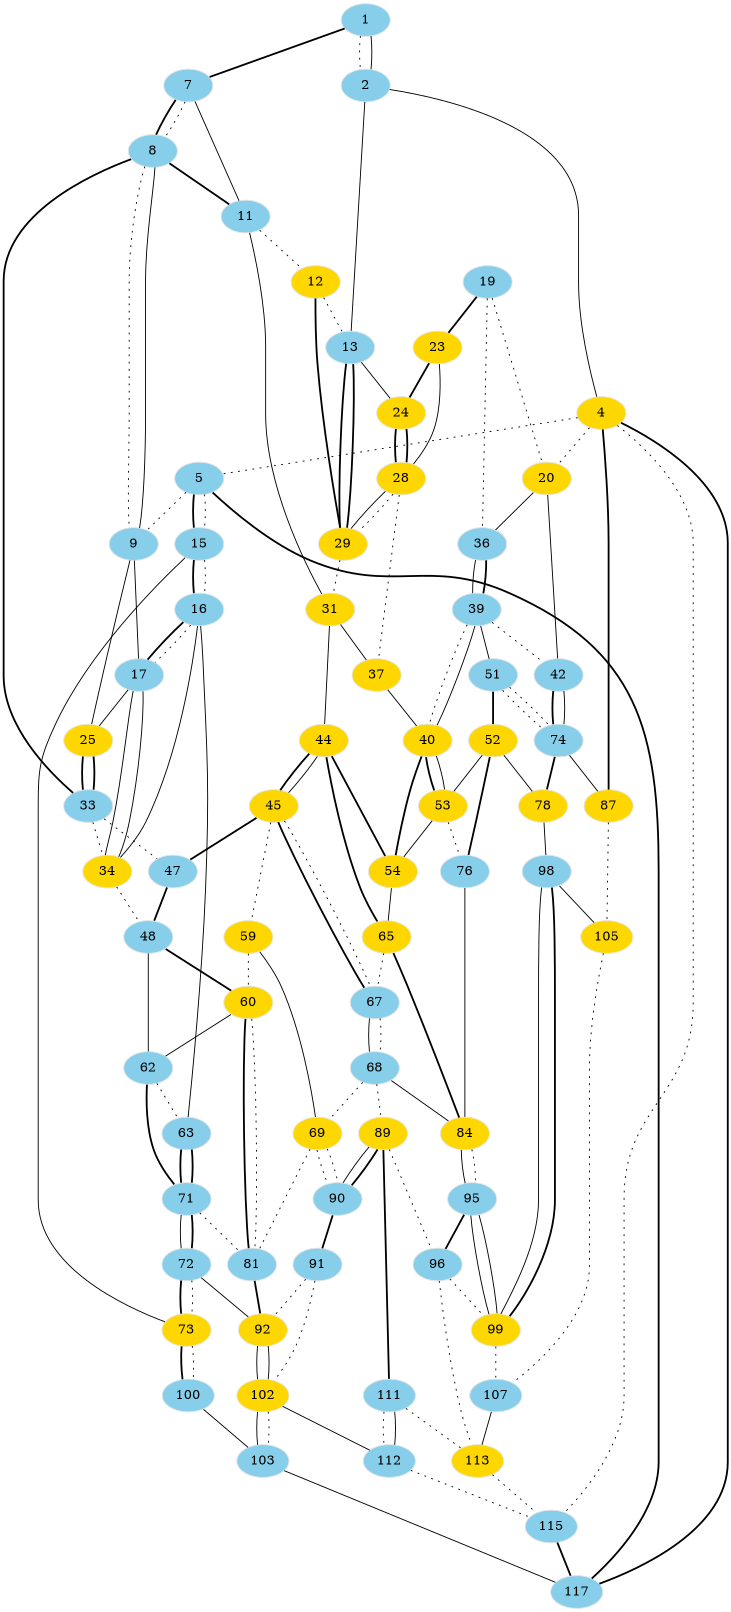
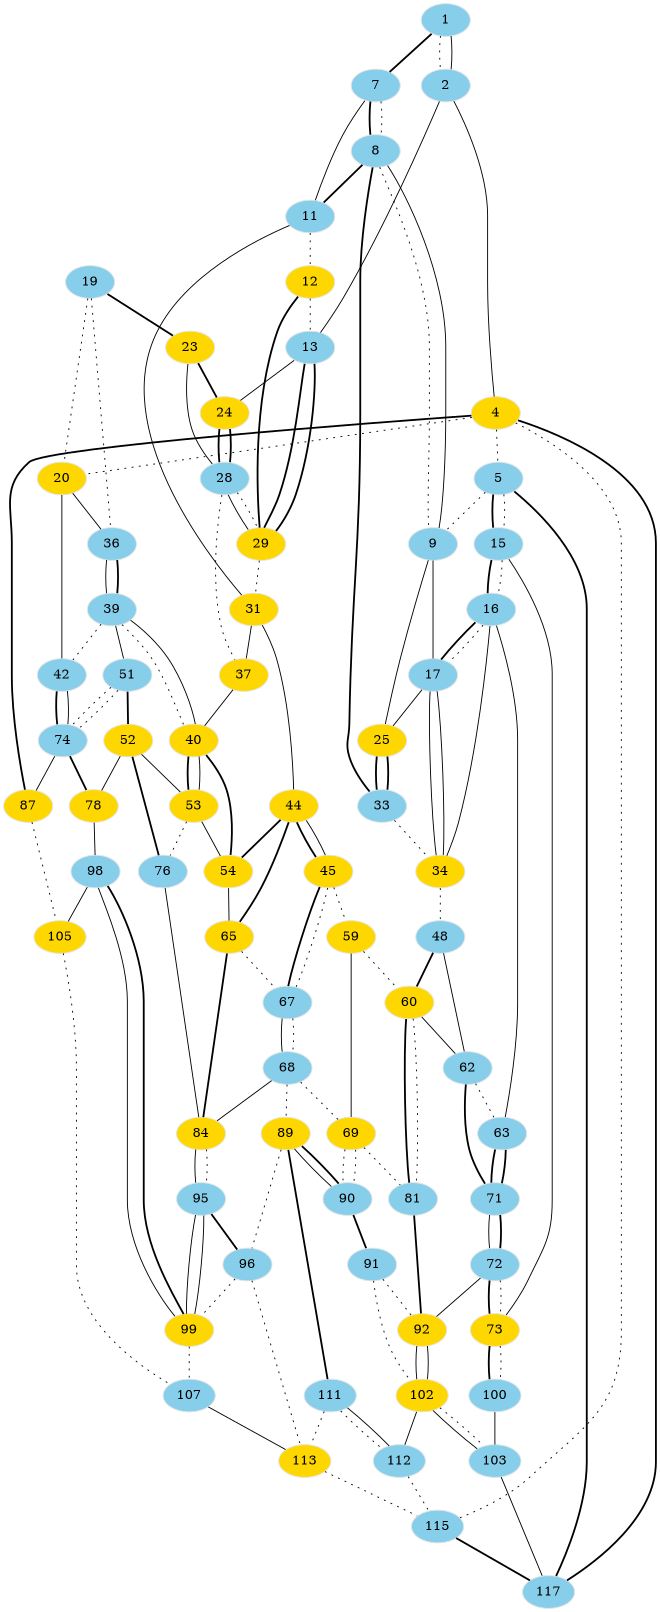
(401, 479) -> (225, 479)
(173, 872) -> none
(219, 1232) -> none
